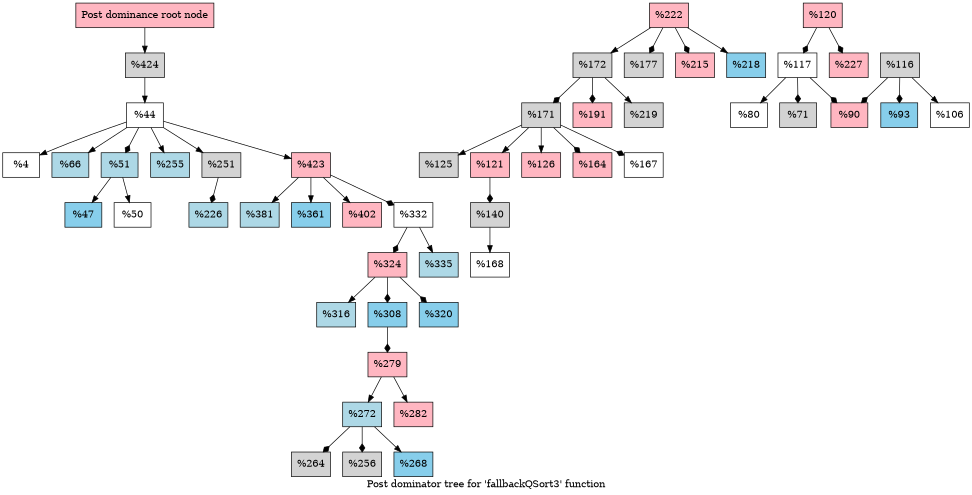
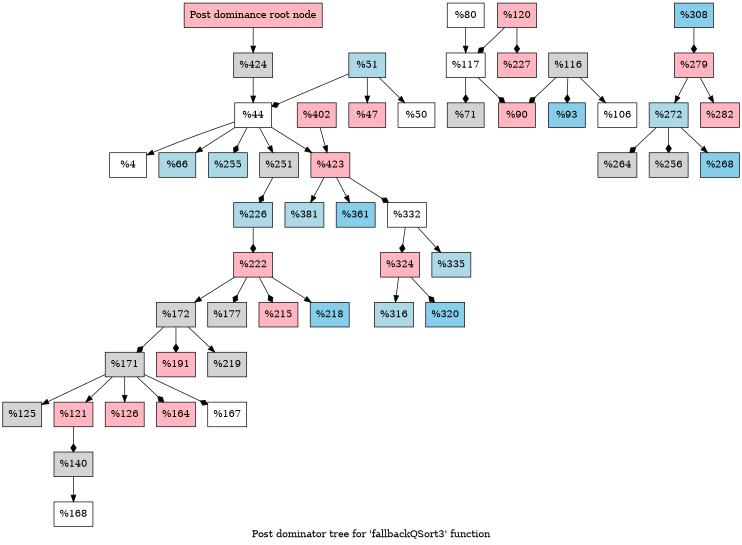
(776, 88) -> (466, 37)
(134, 136) -> (314, 89)
(156, 137) -> (242, 136)
(334, 188) -> (323, 137)
(83, 215) -> (367, 115)
none -> (253, 236)
(387, 286) -> none
